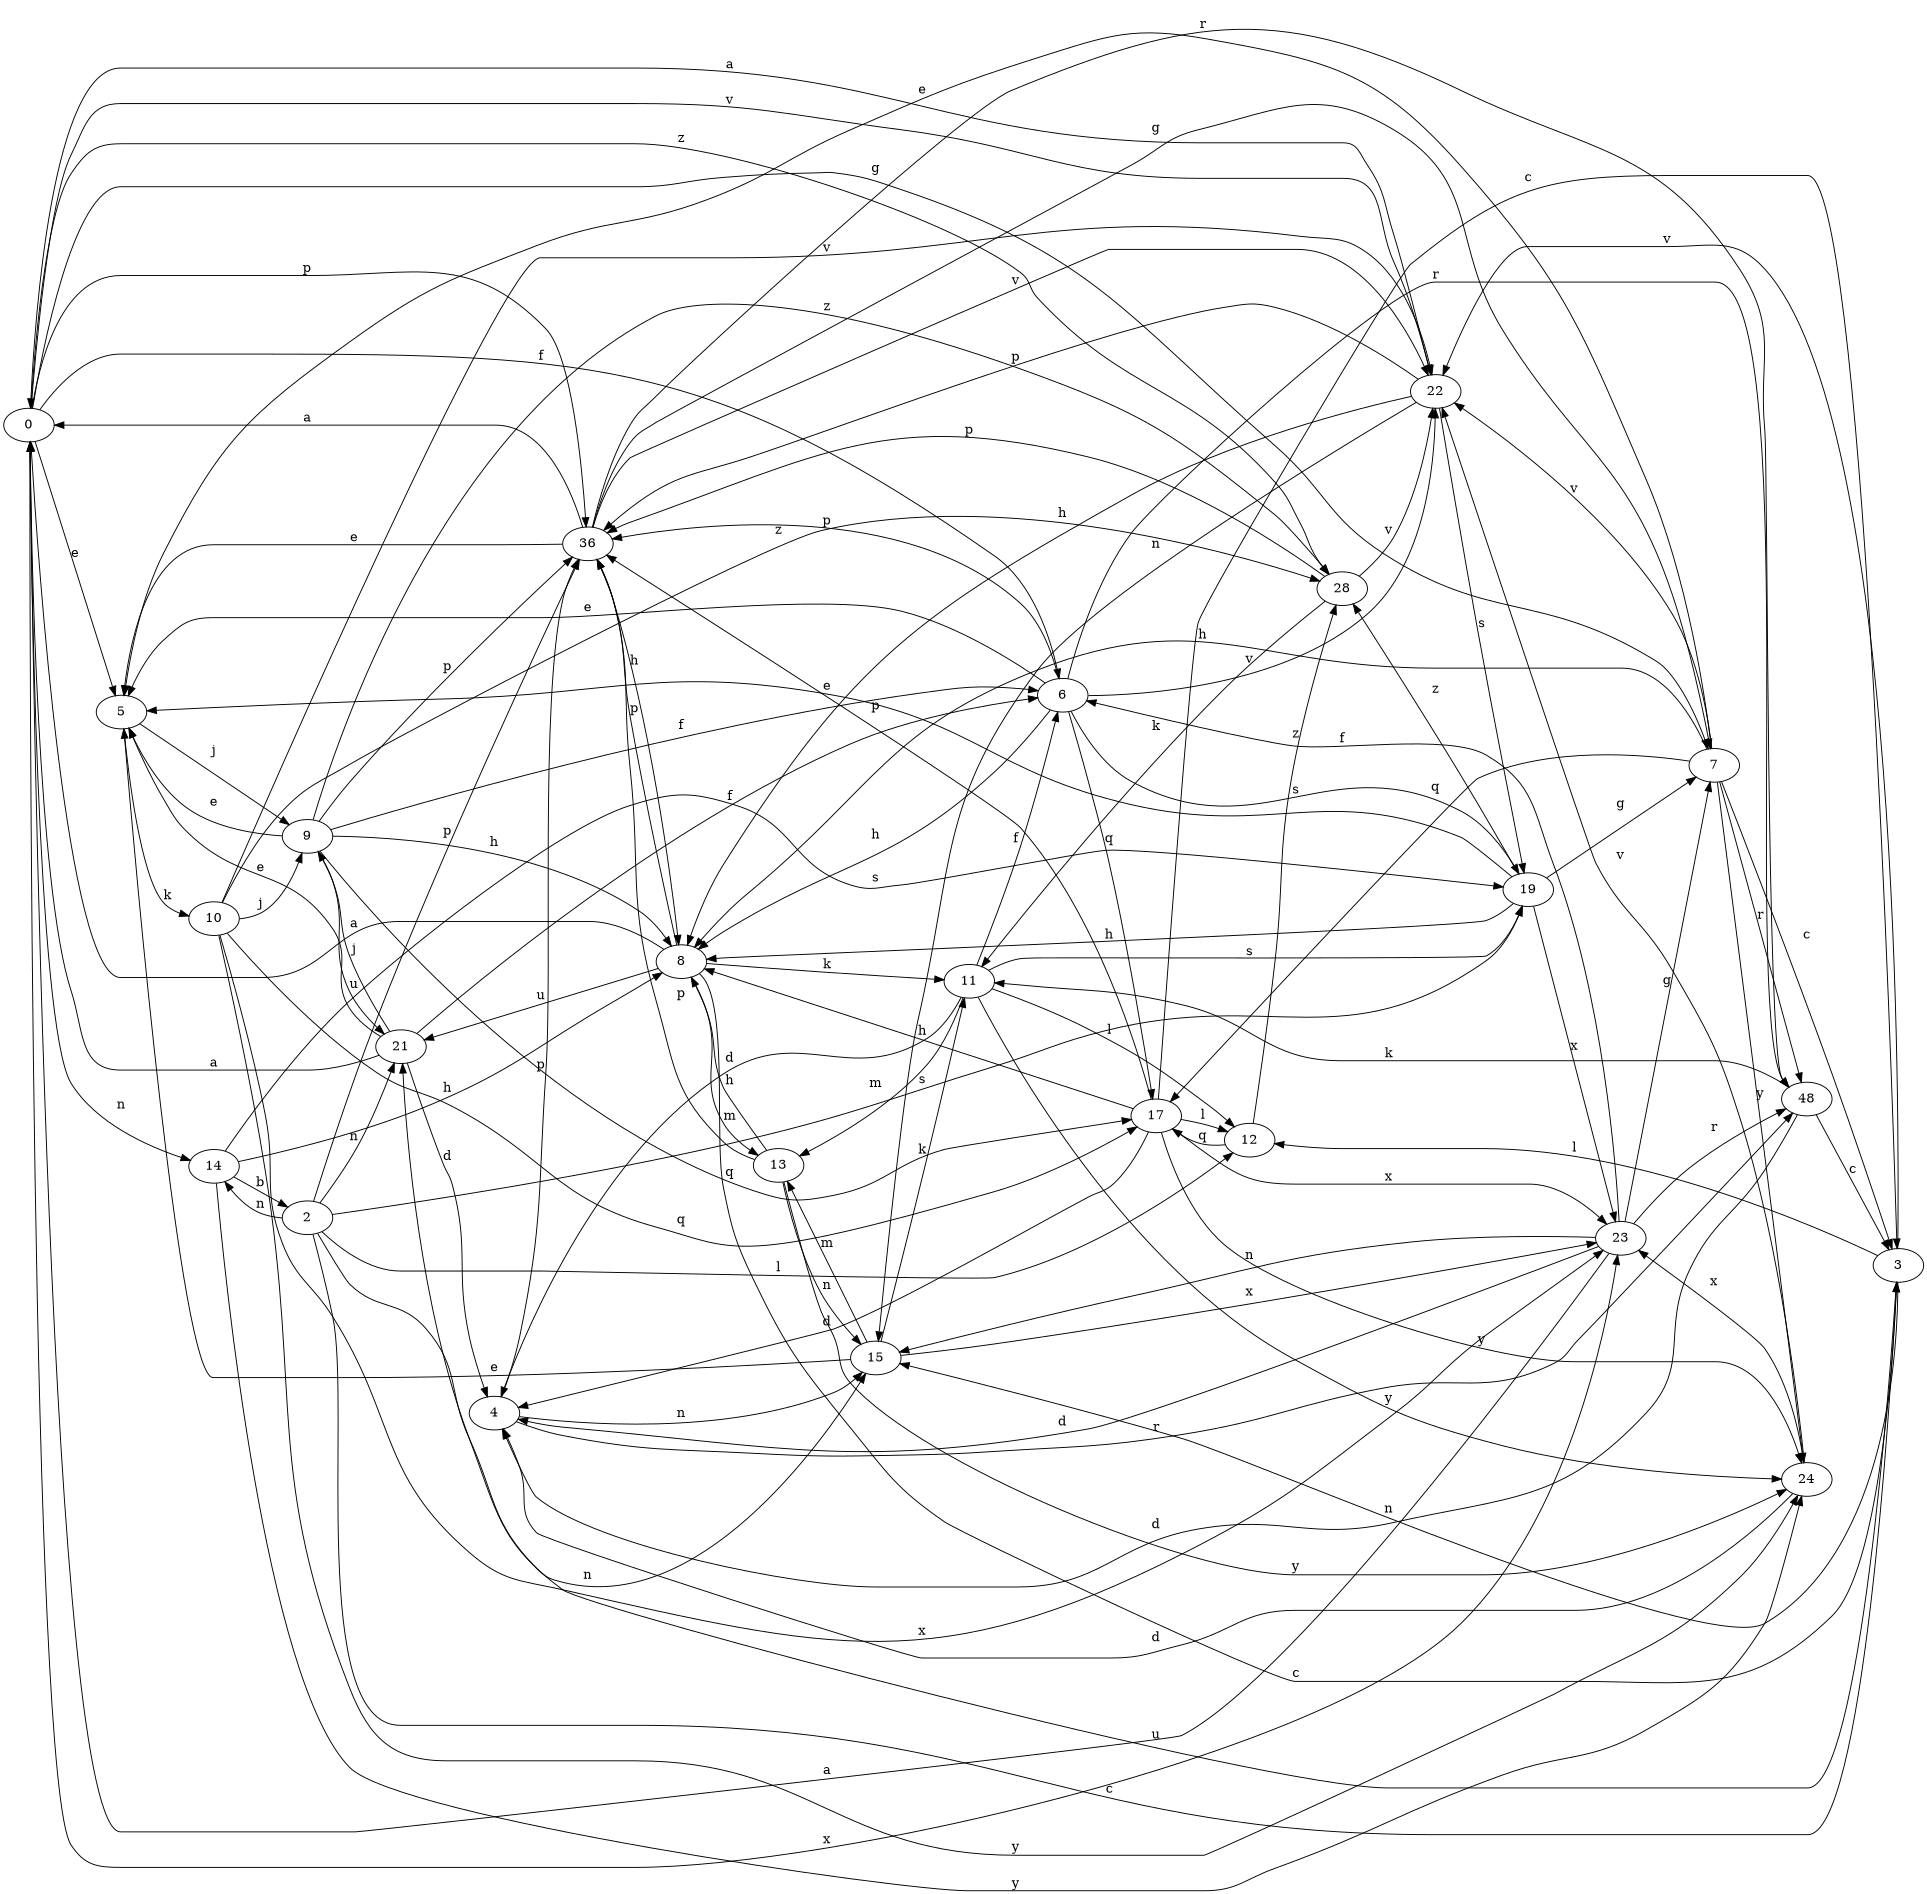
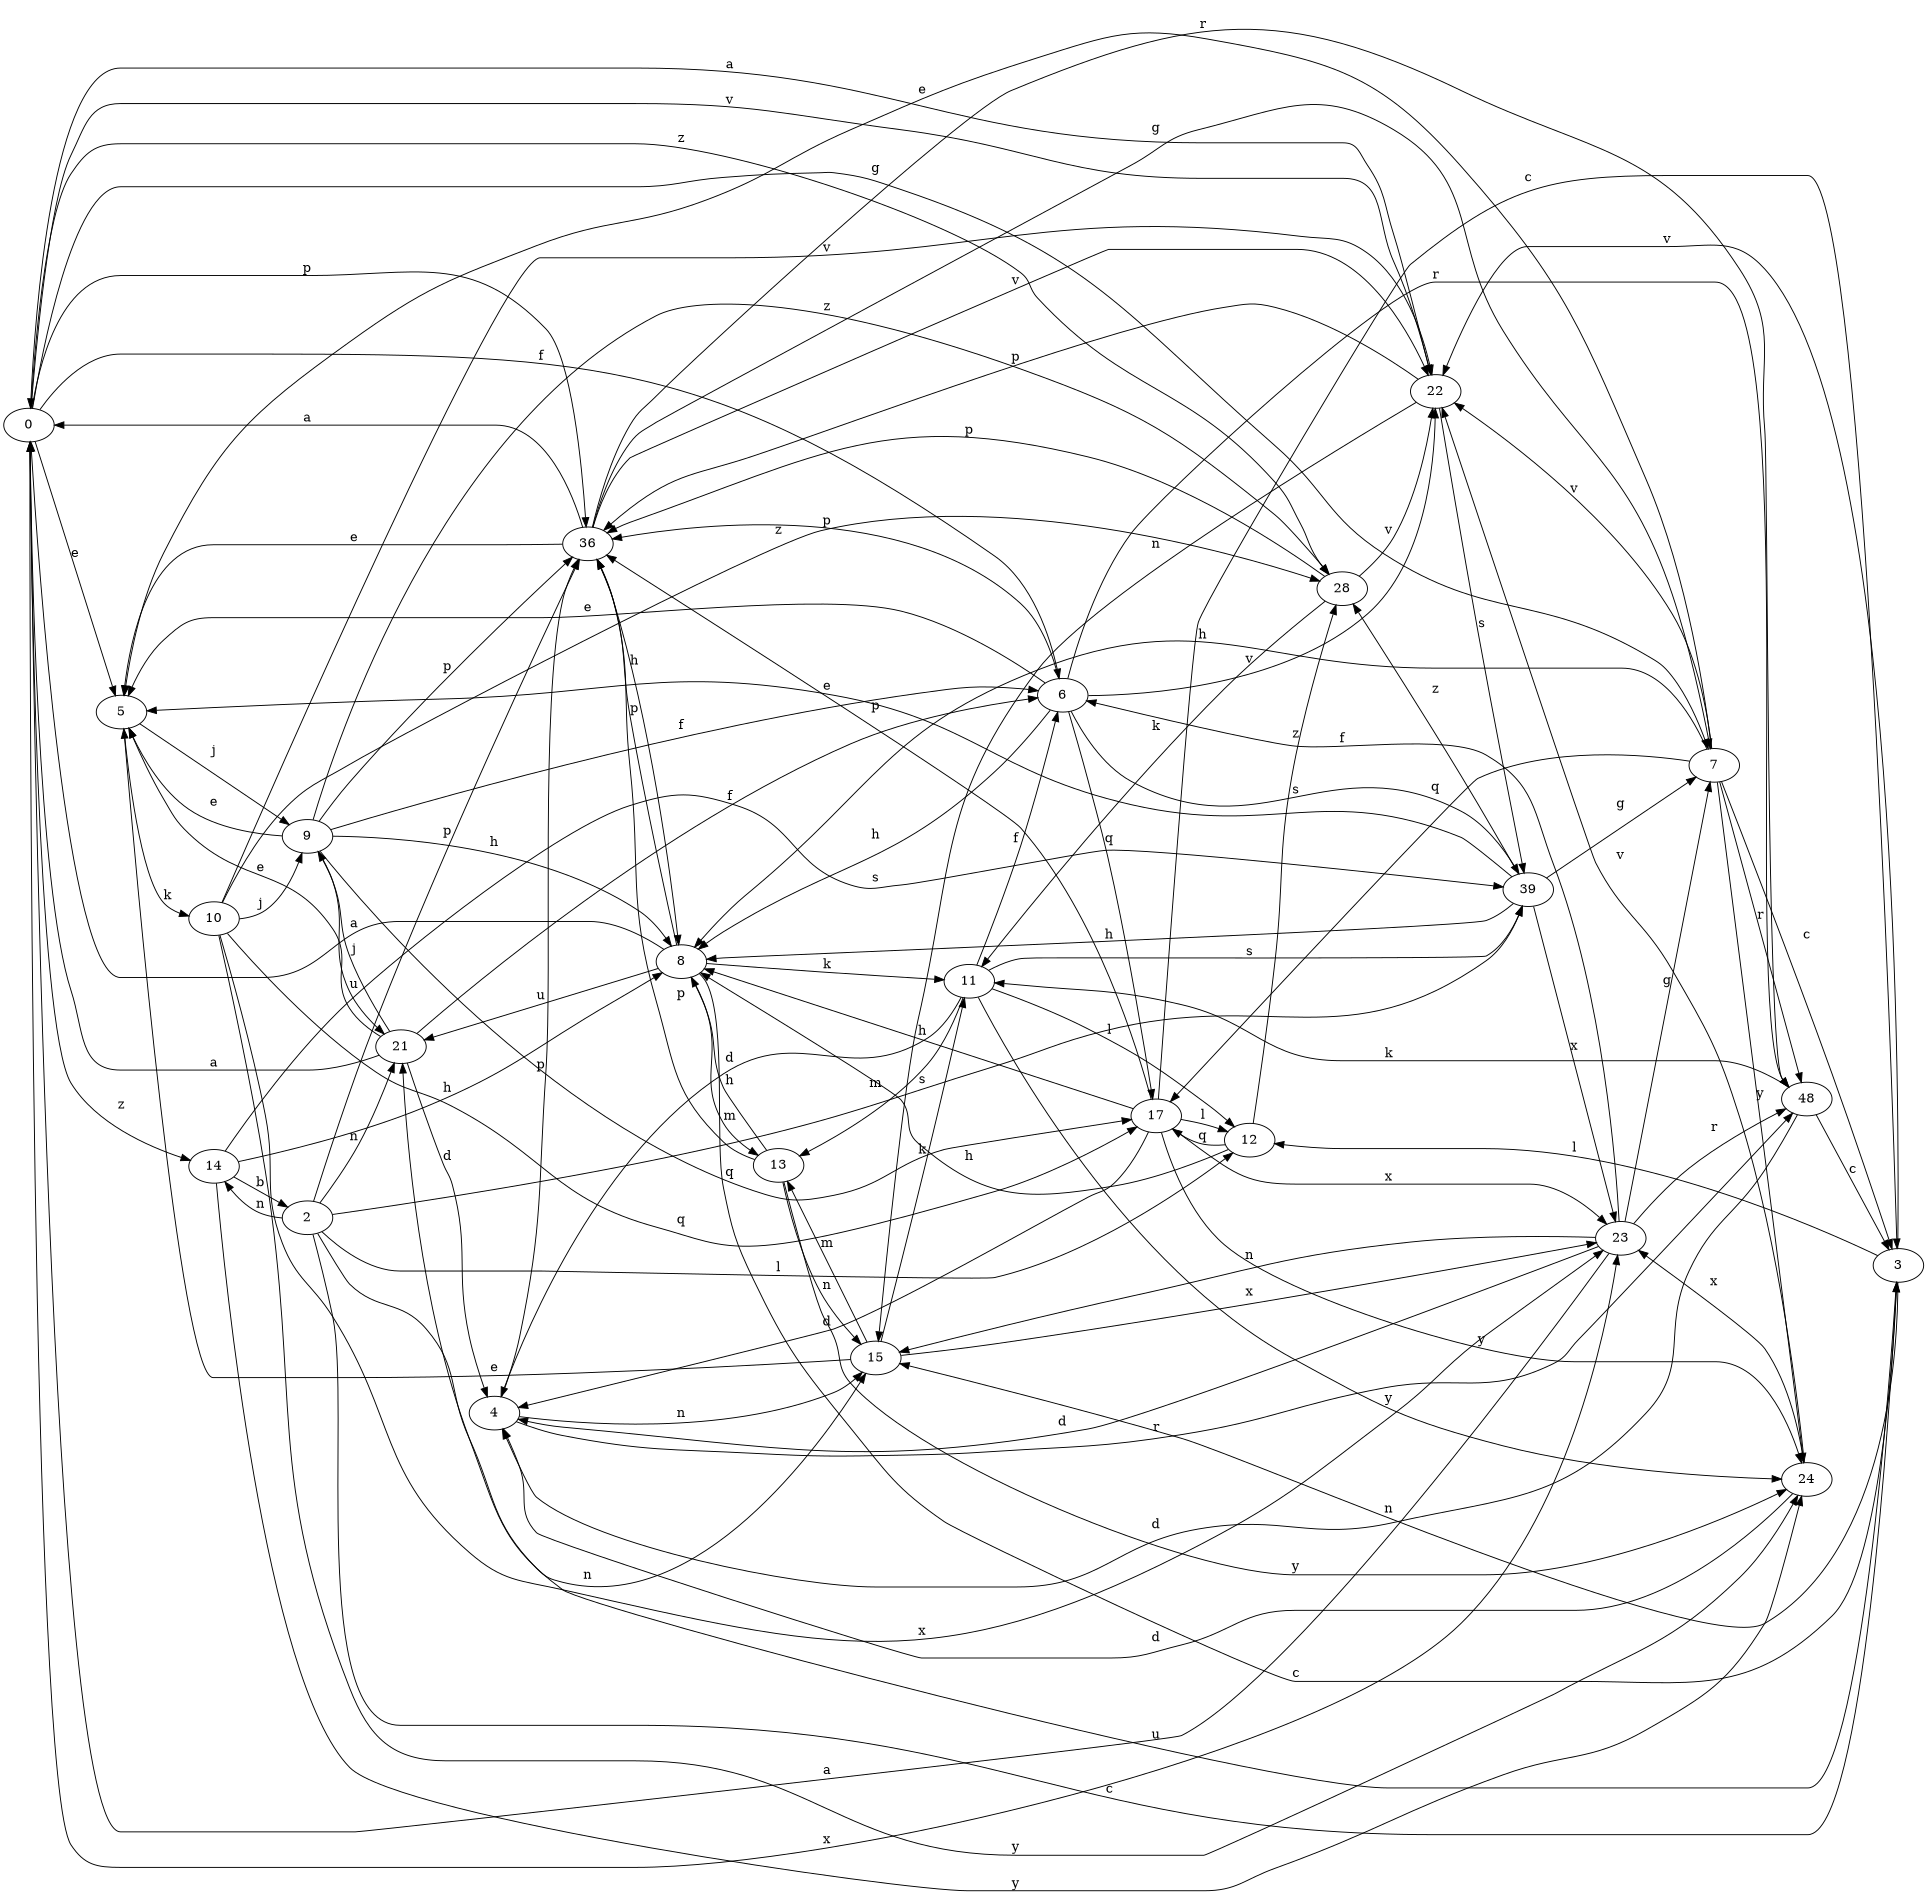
(966, 595) -> (940, 1160)
(1528, 890) -> (1528, 890)
(122, 1105) -> (122, 1105)
